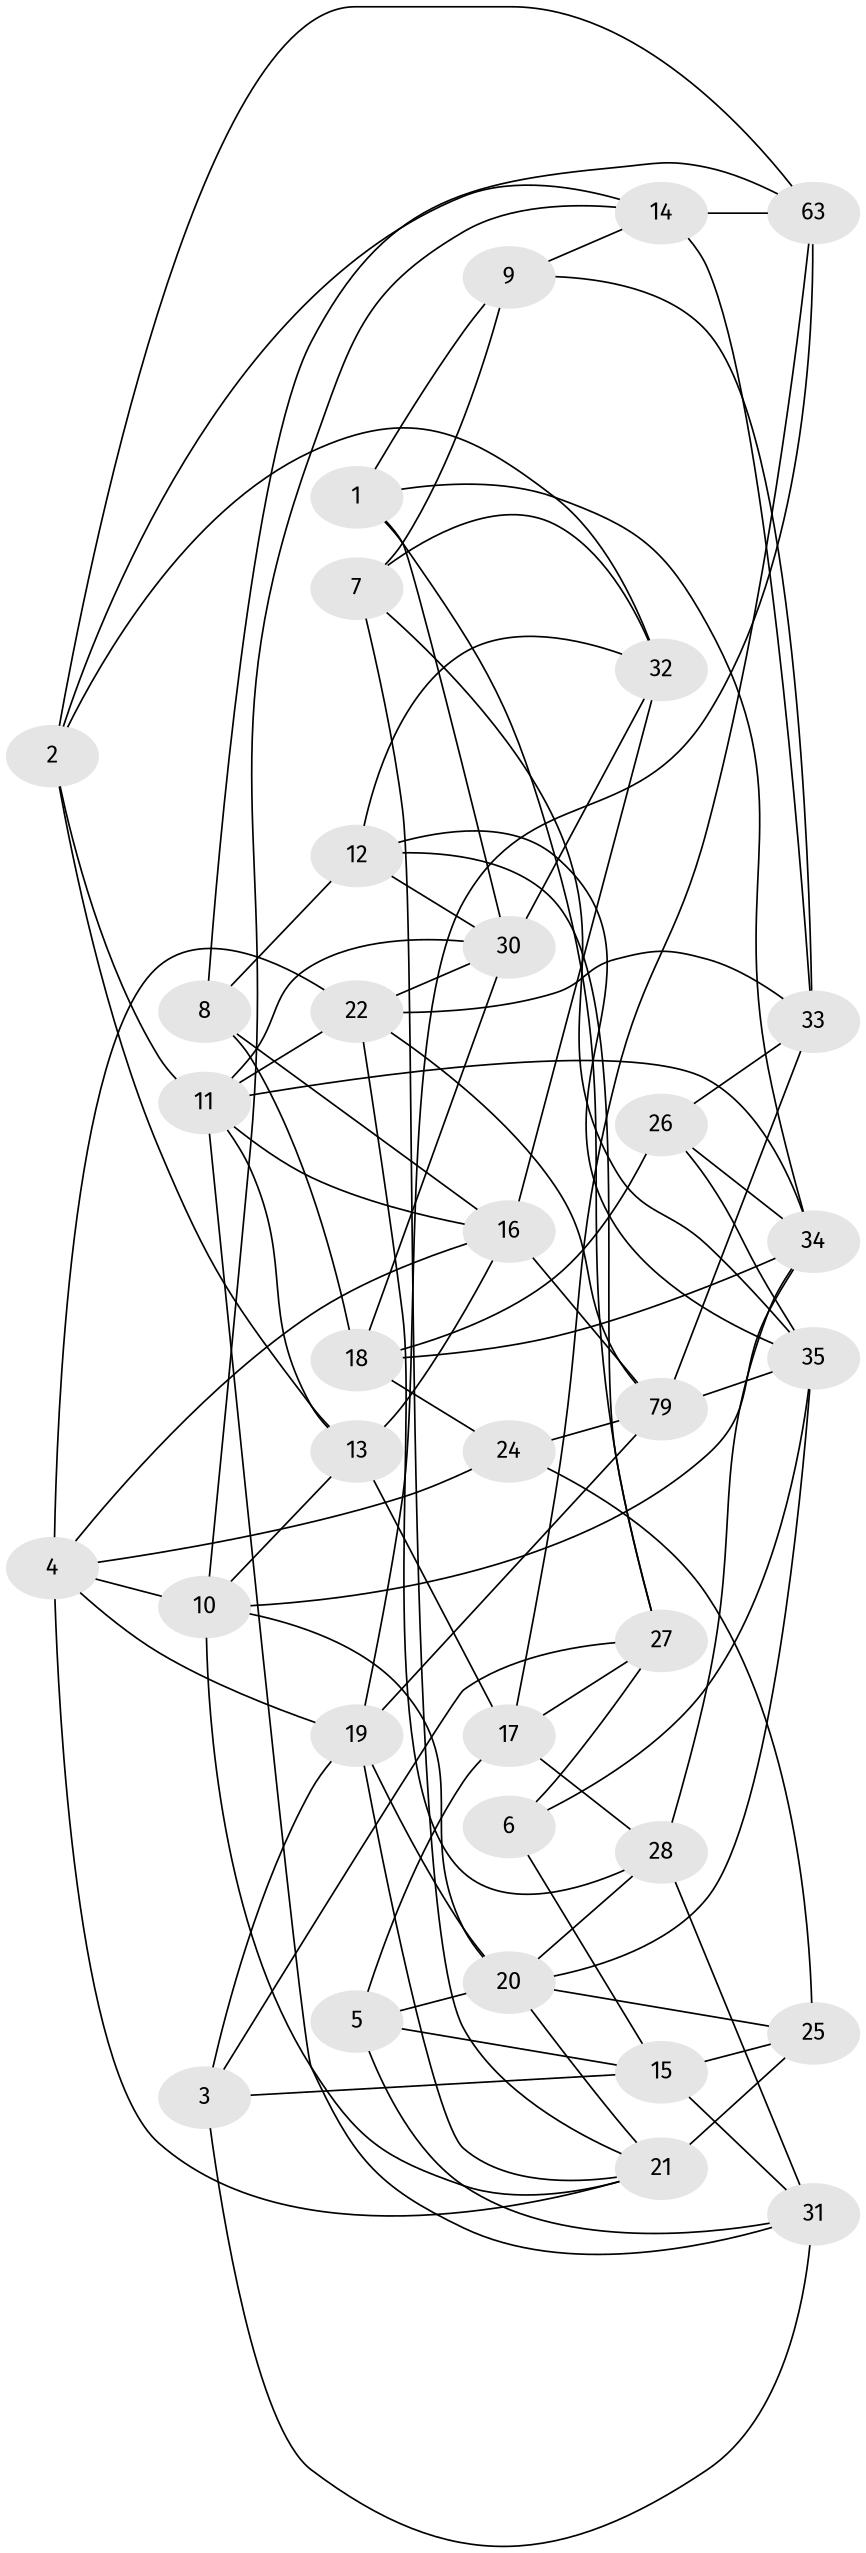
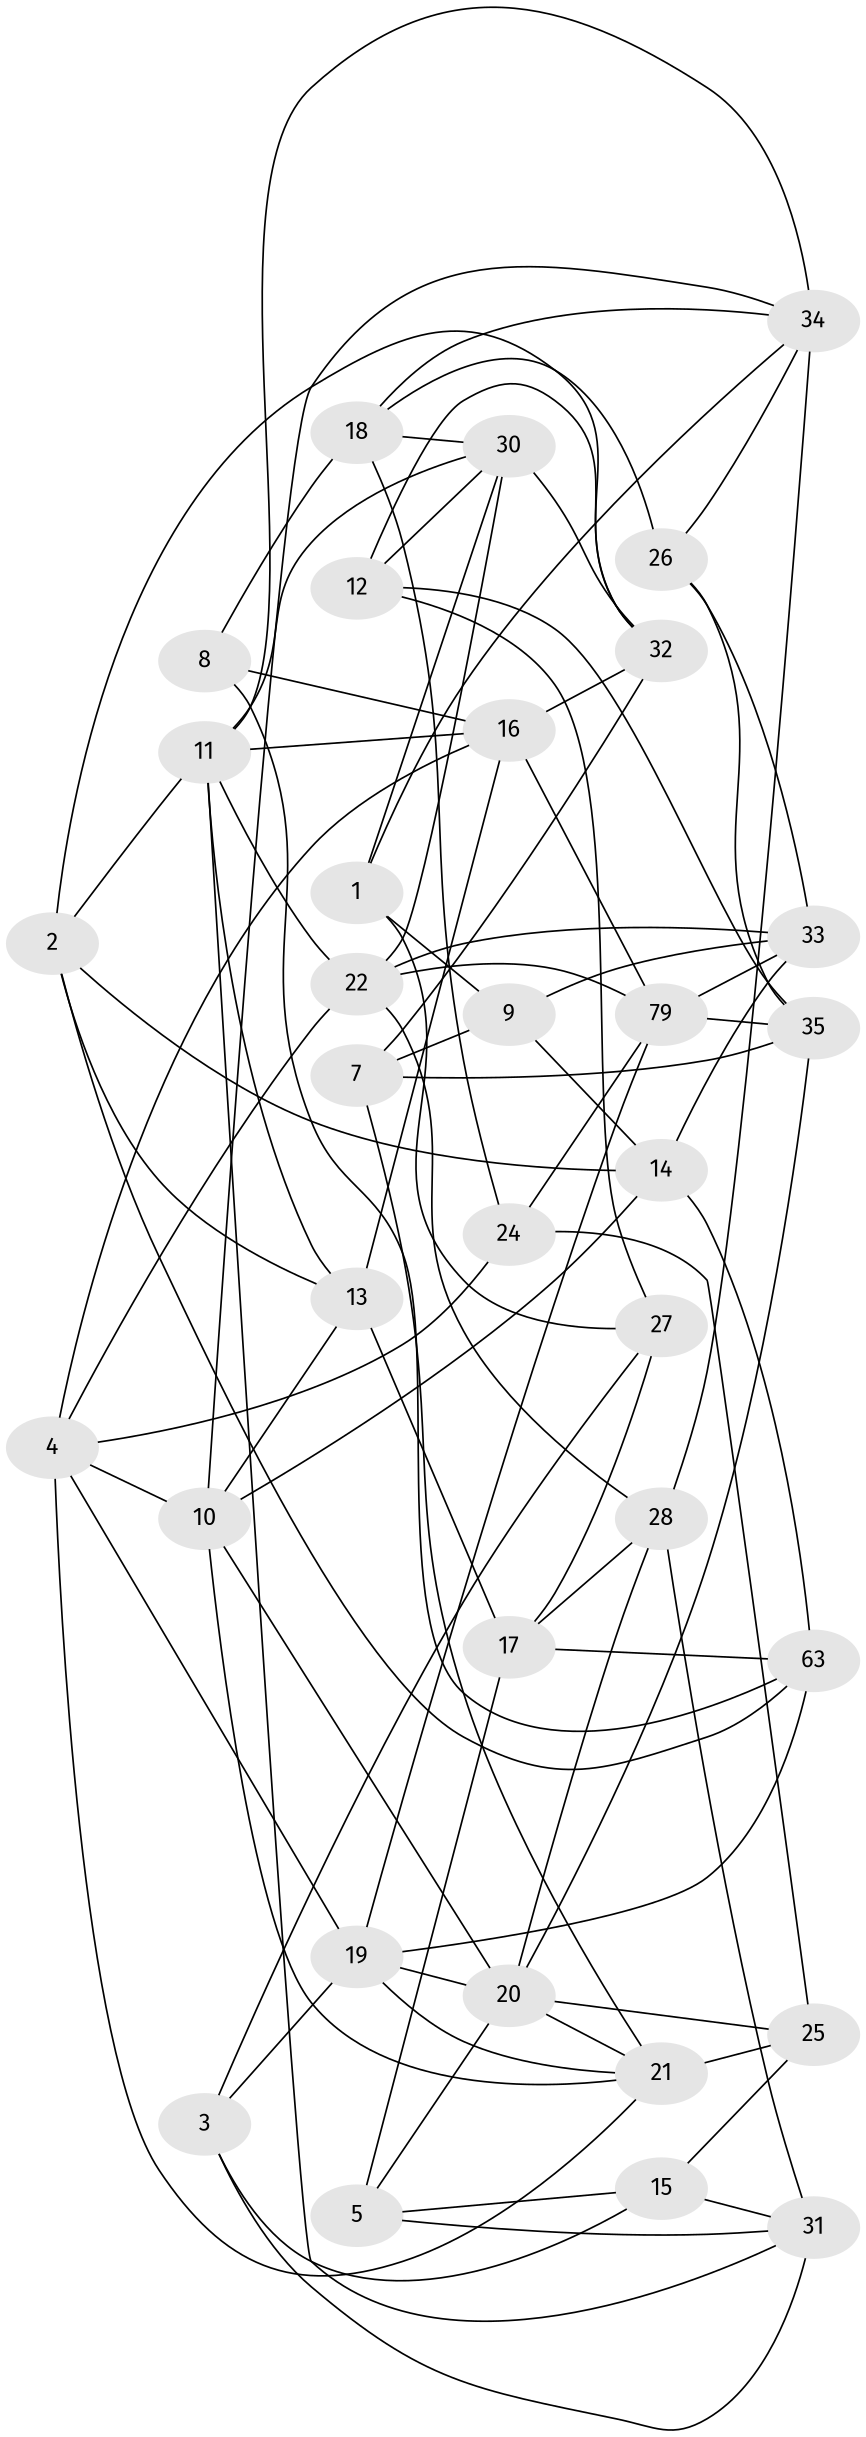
(281, 934) -> none
(509, 1827) -> none
